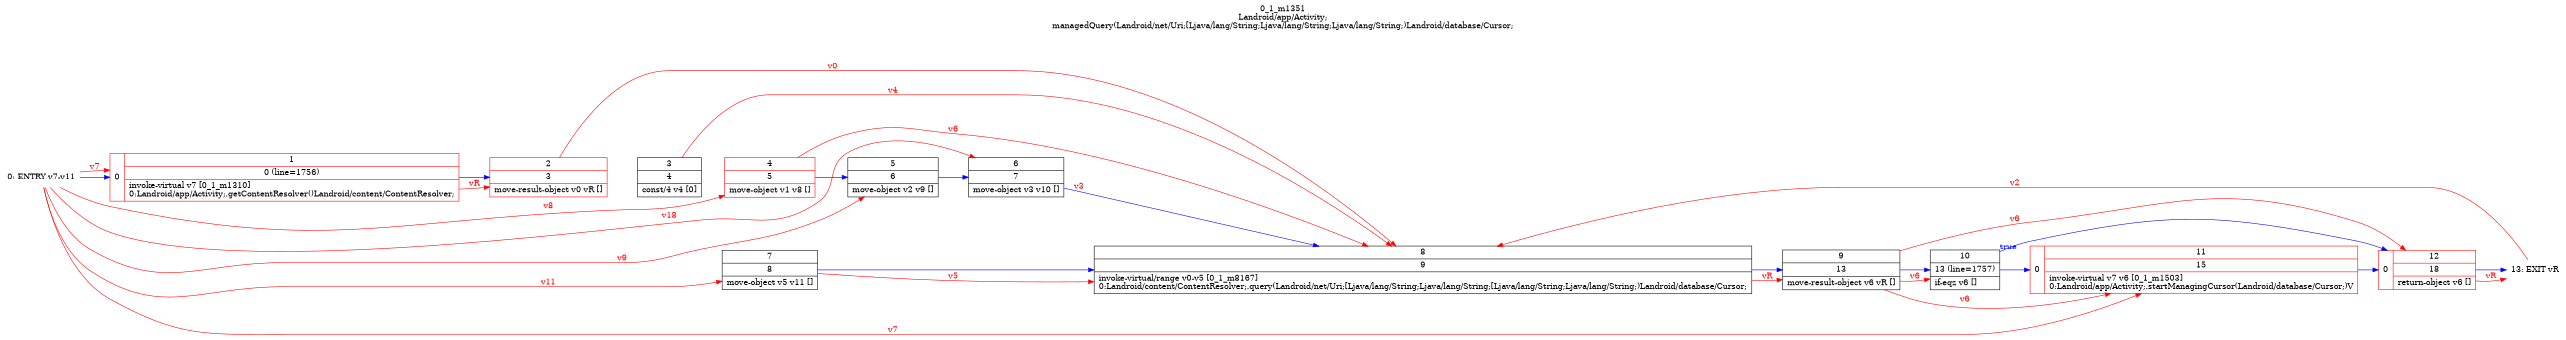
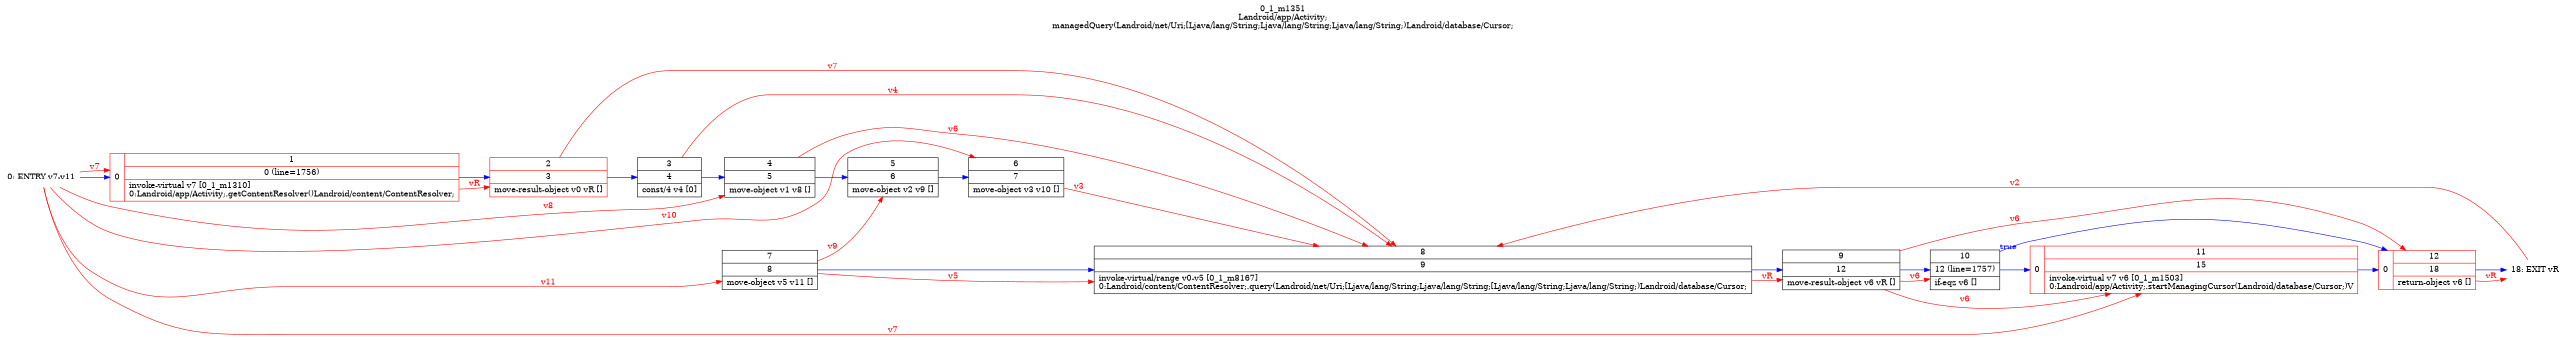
(833, 66) -> (833, 66)
none -> (619, 177)
none -> (710, 177)
(770, 177) -> (770, 177)
(669, 216) -> (669, 216)
(1189, 217) -> (1189, 217)
(439, 263) -> (854, 237)
(1841, 269) -> (1841, 269)
(1965, 269) -> (1965, 269)
(2535, 270) -> (2535, 270)
